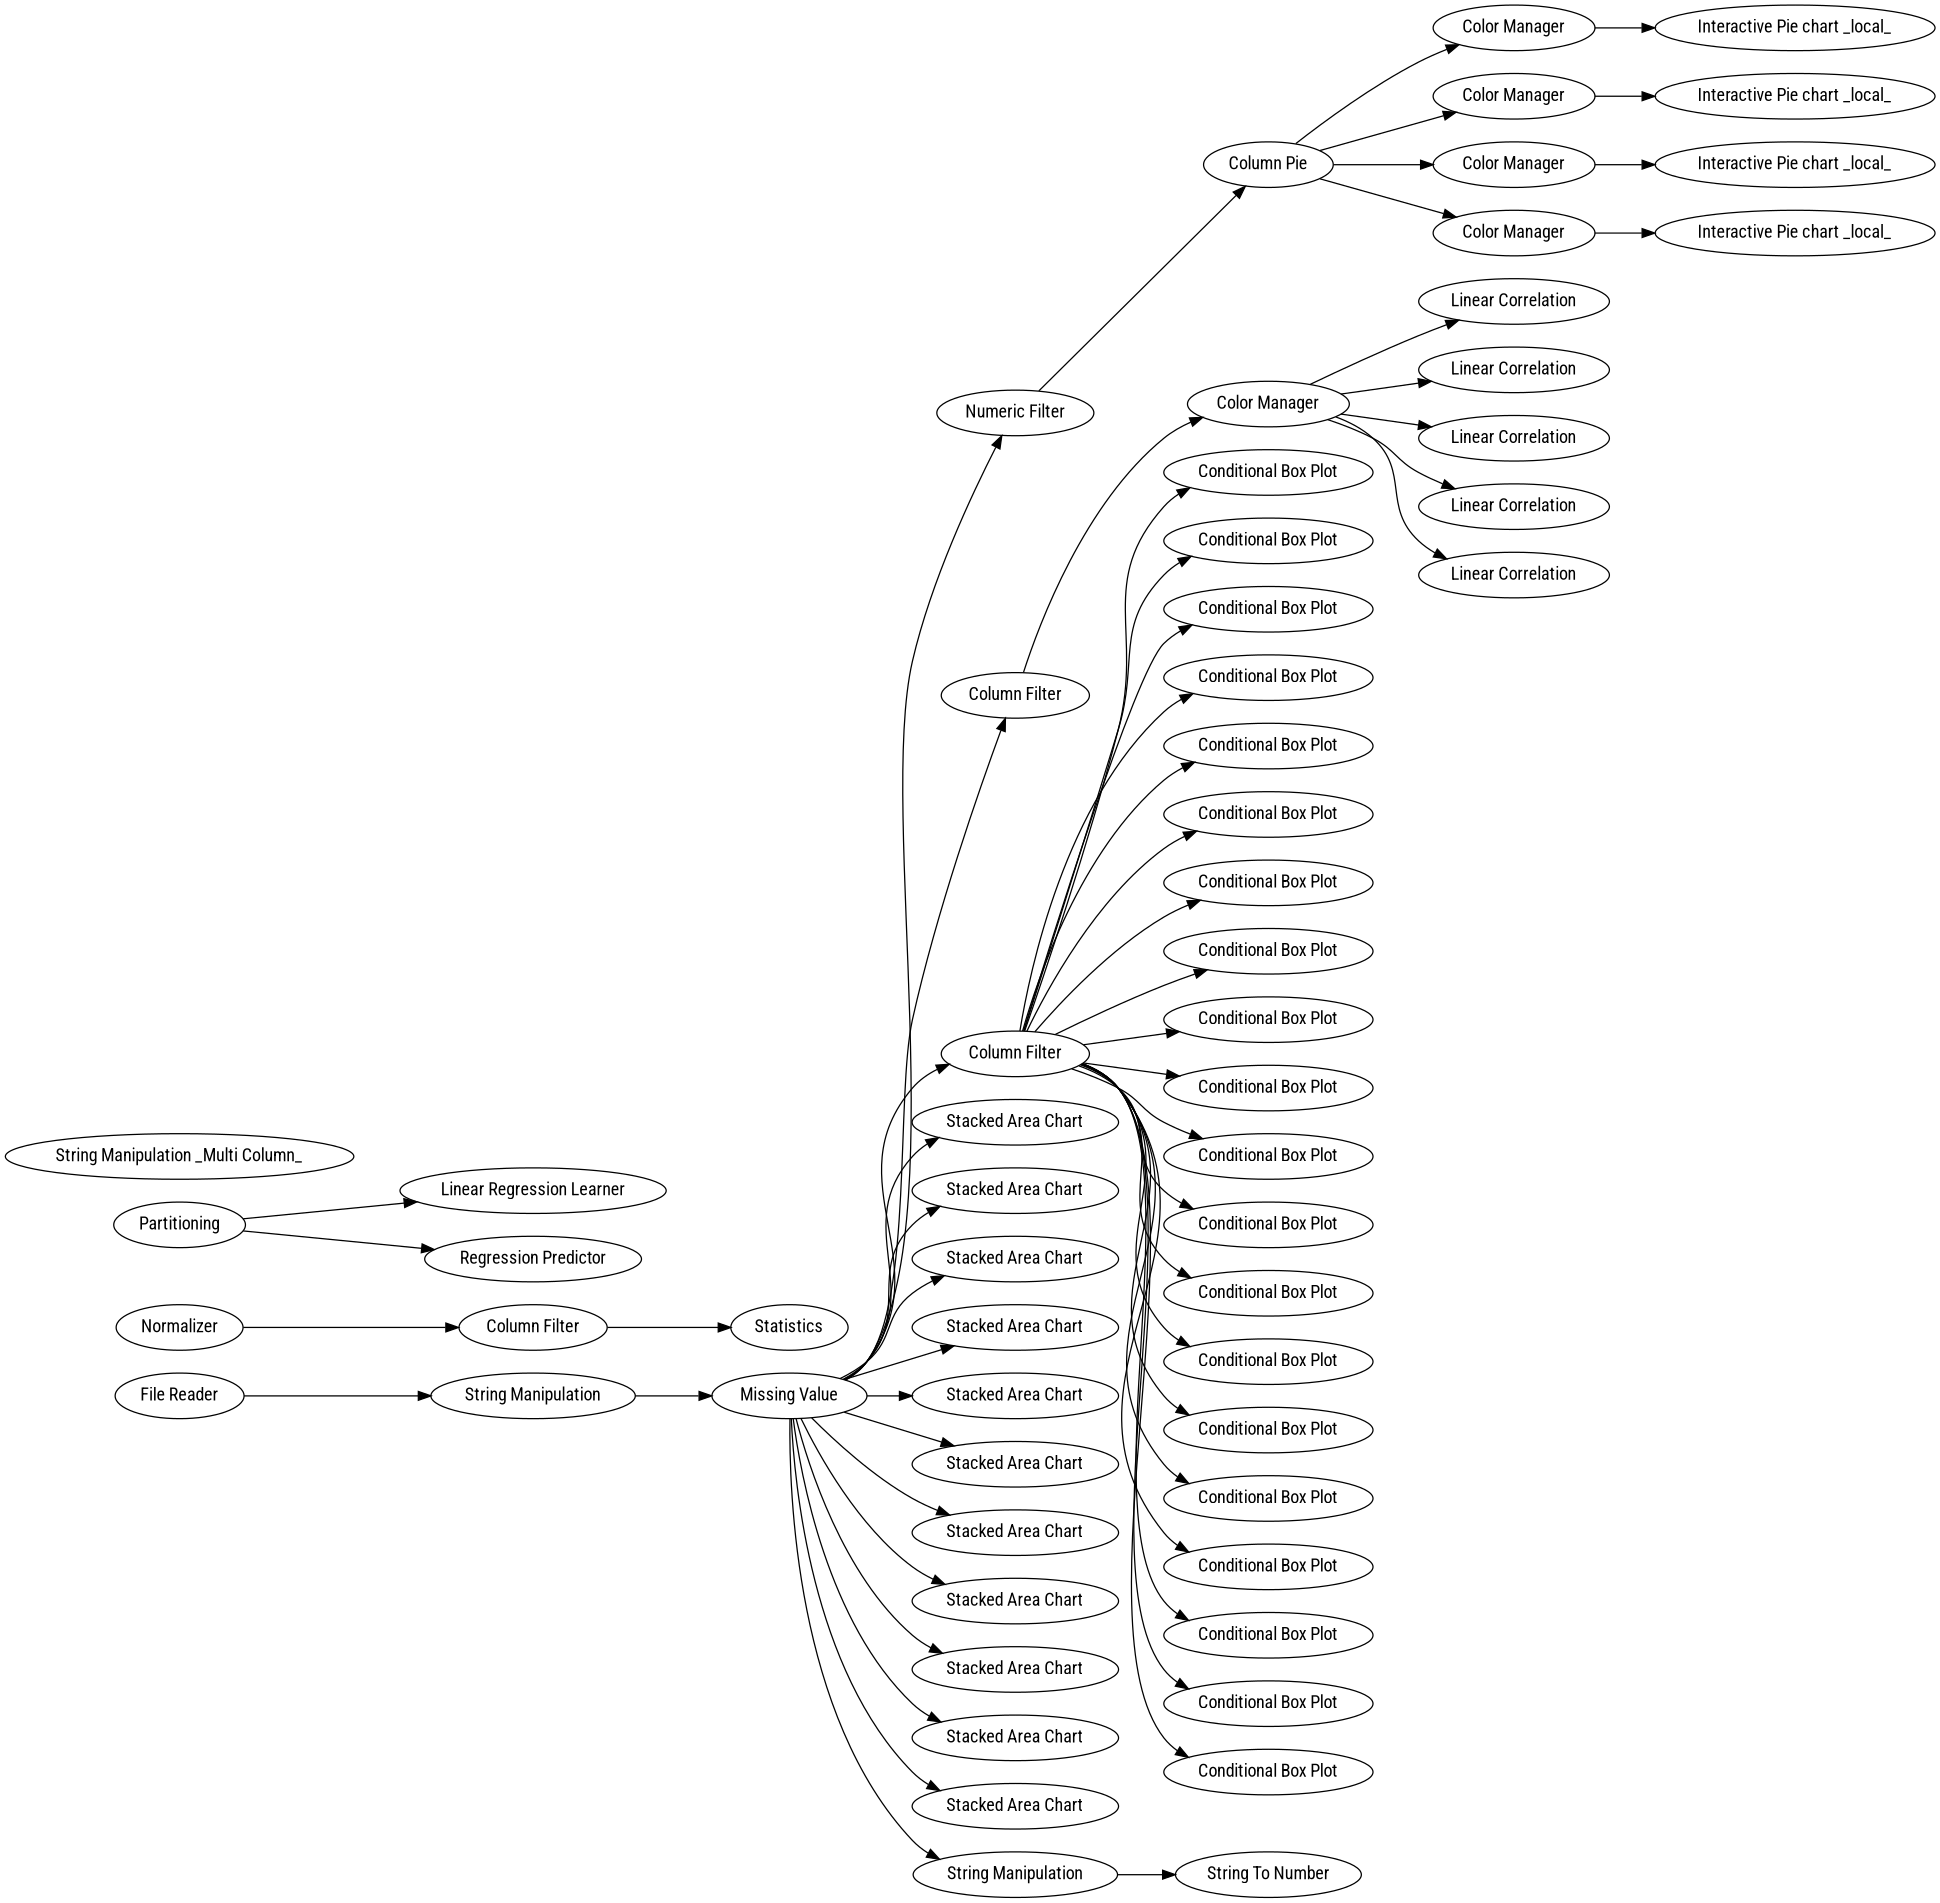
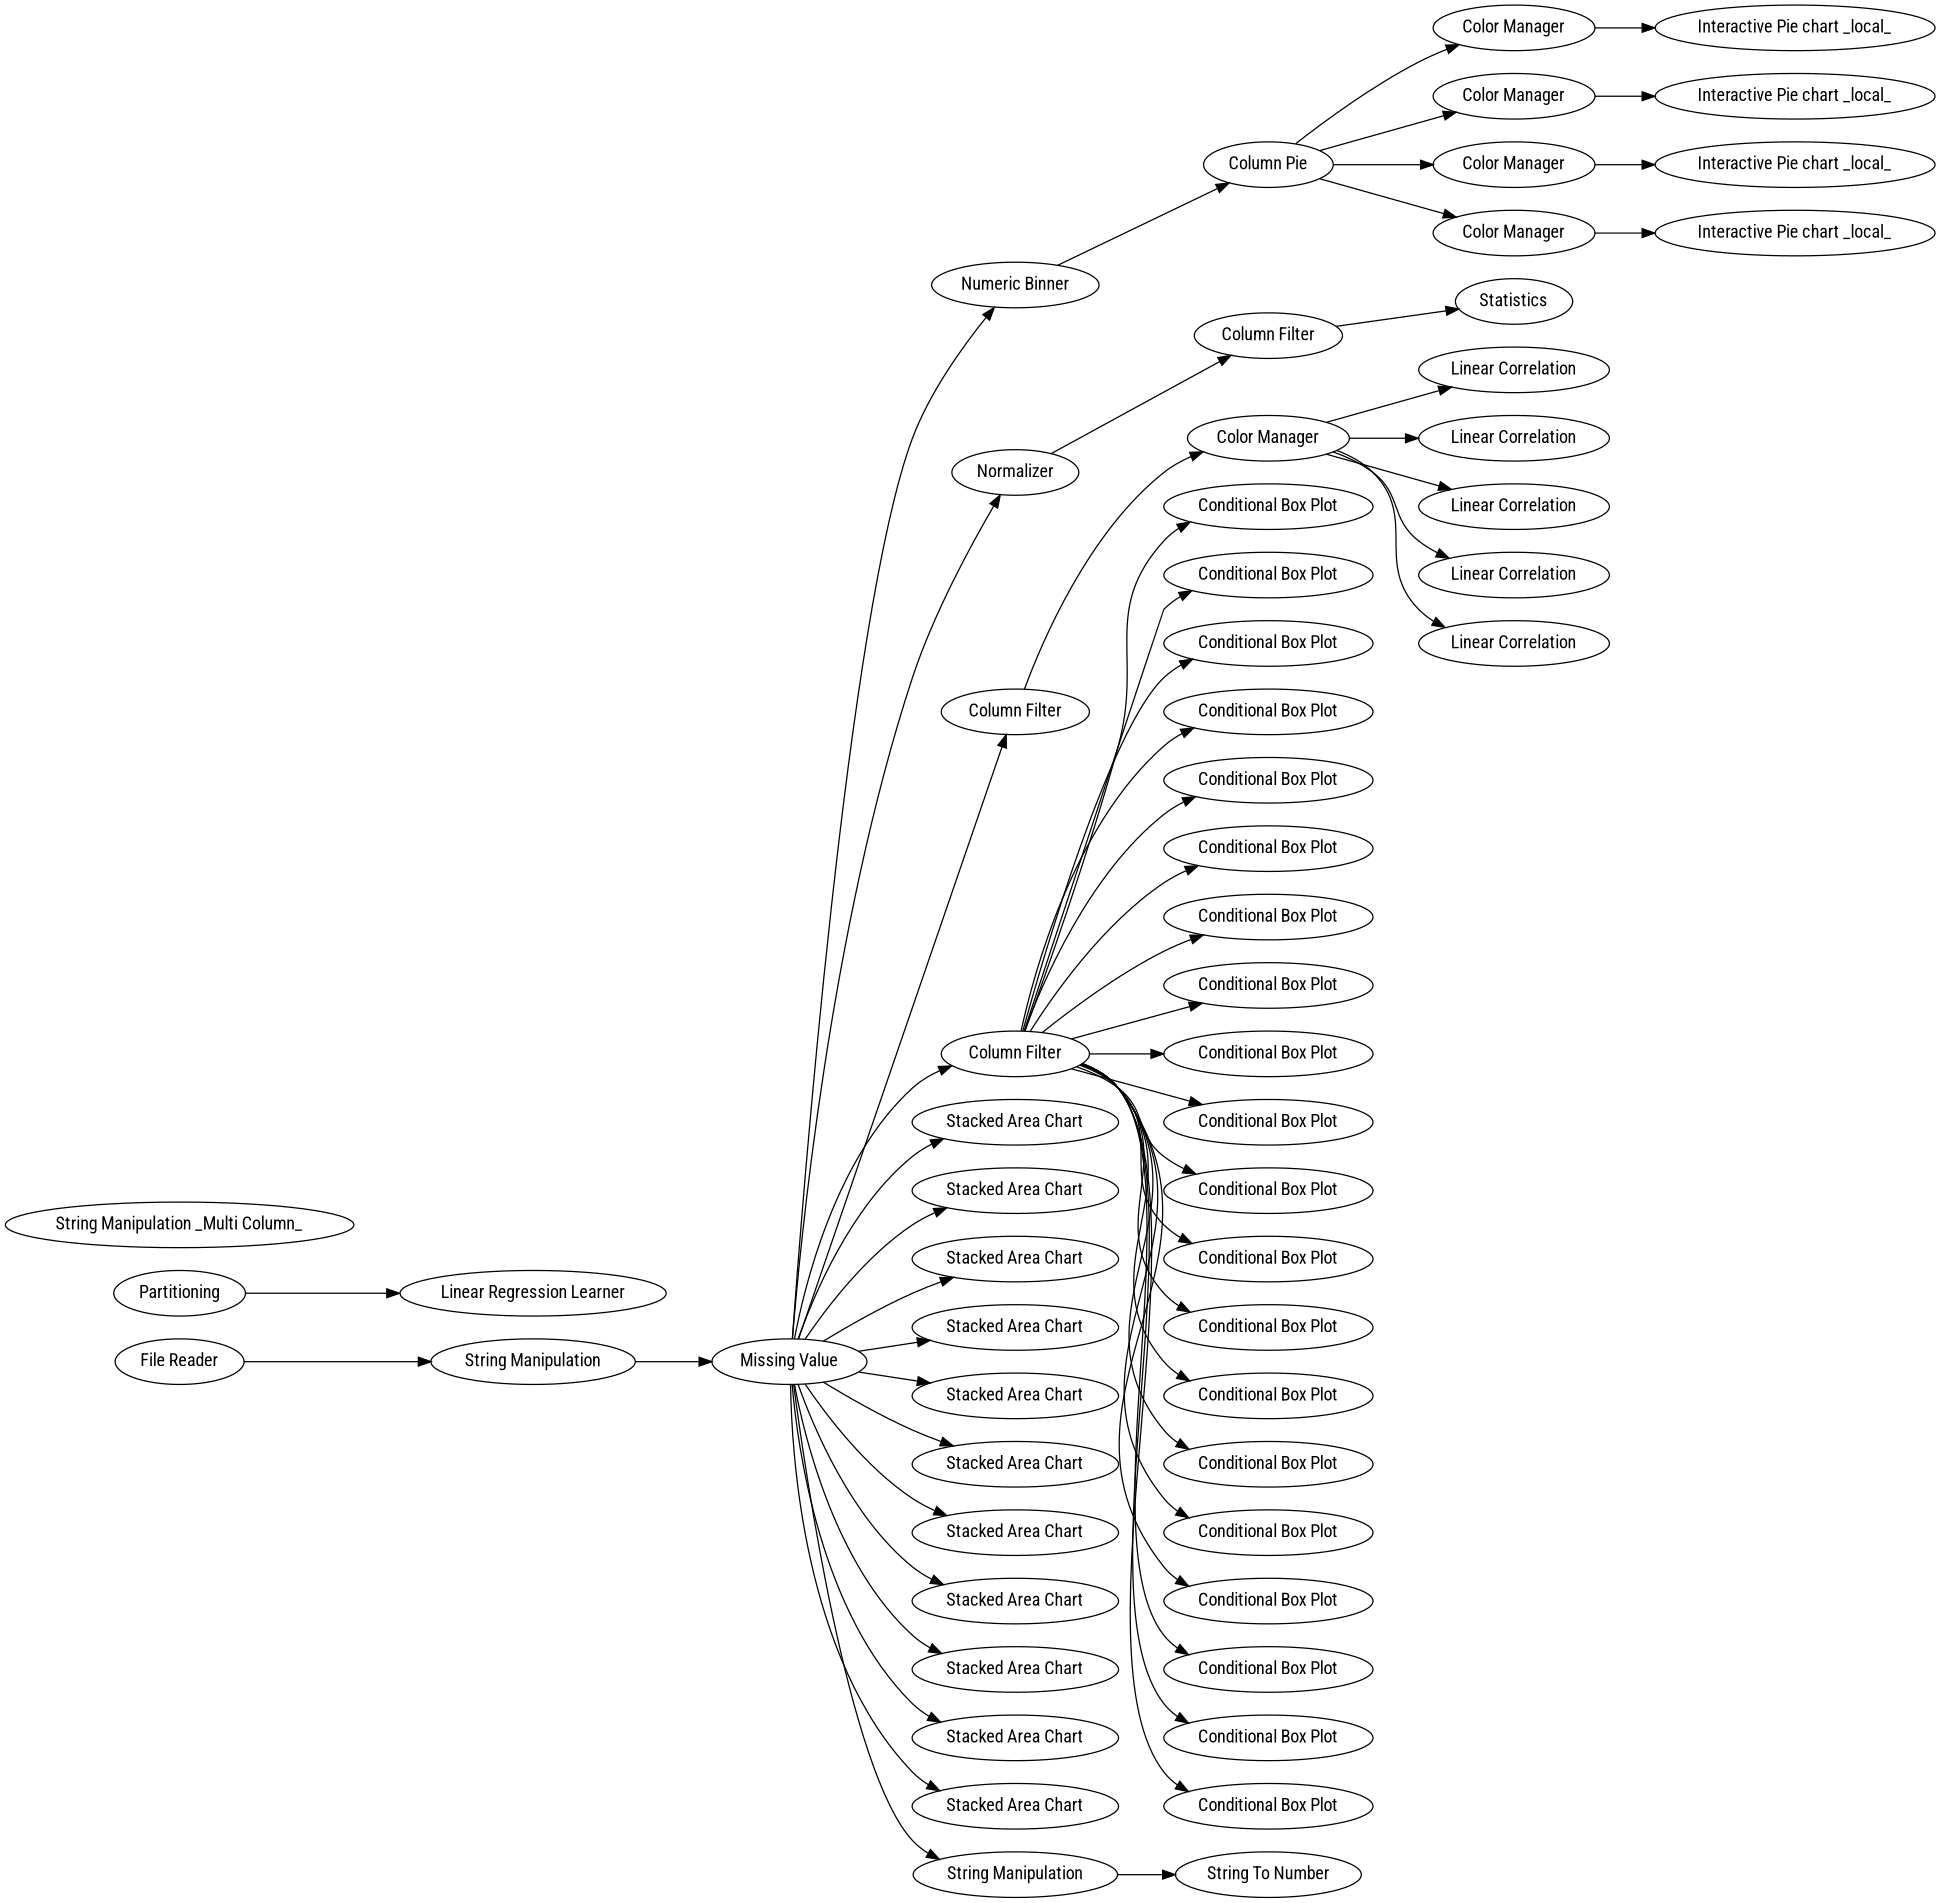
(1015, 413) -> (1015, 285)
none -> (852, 912)
(533, 1259) -> none
